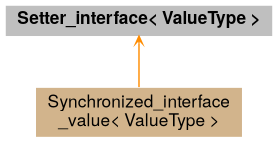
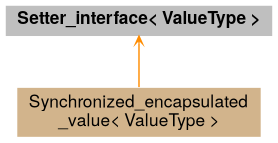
(139, 112) -> (139, 112)
